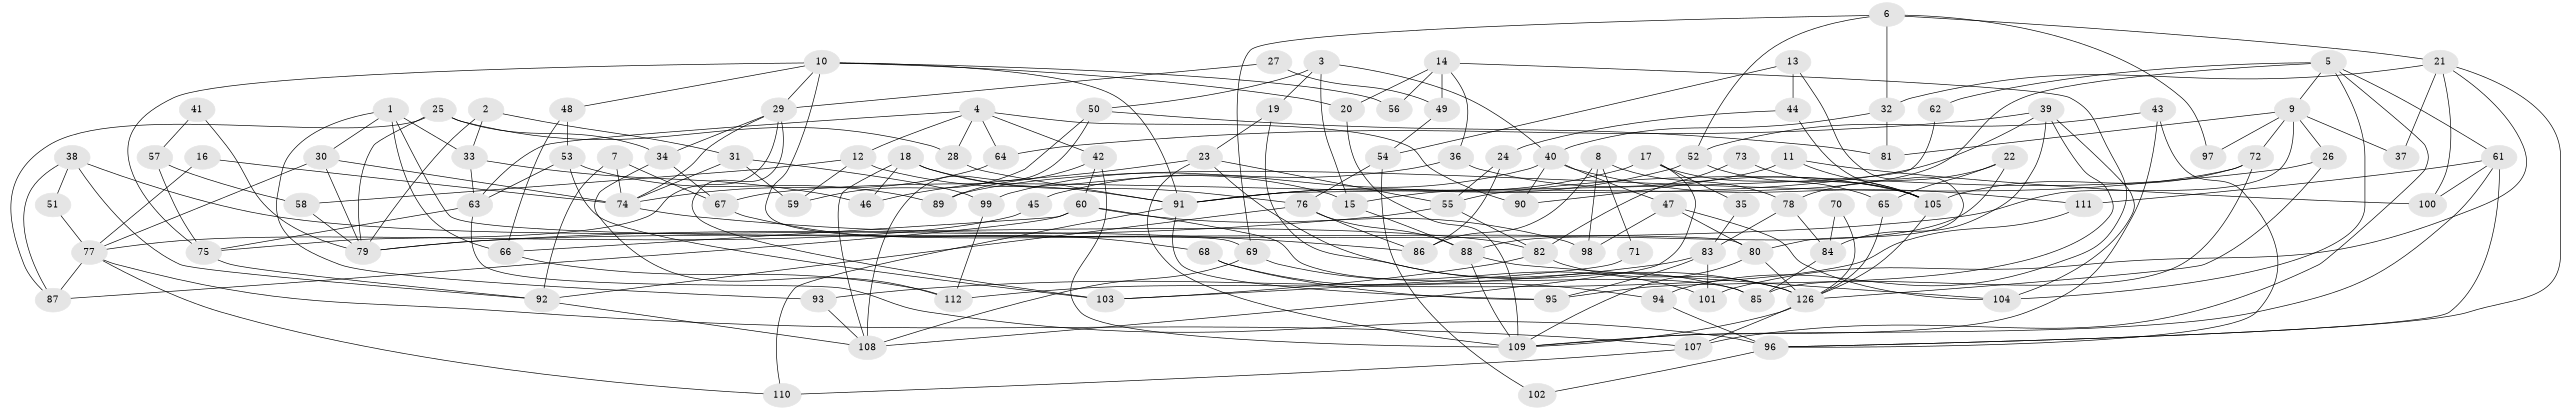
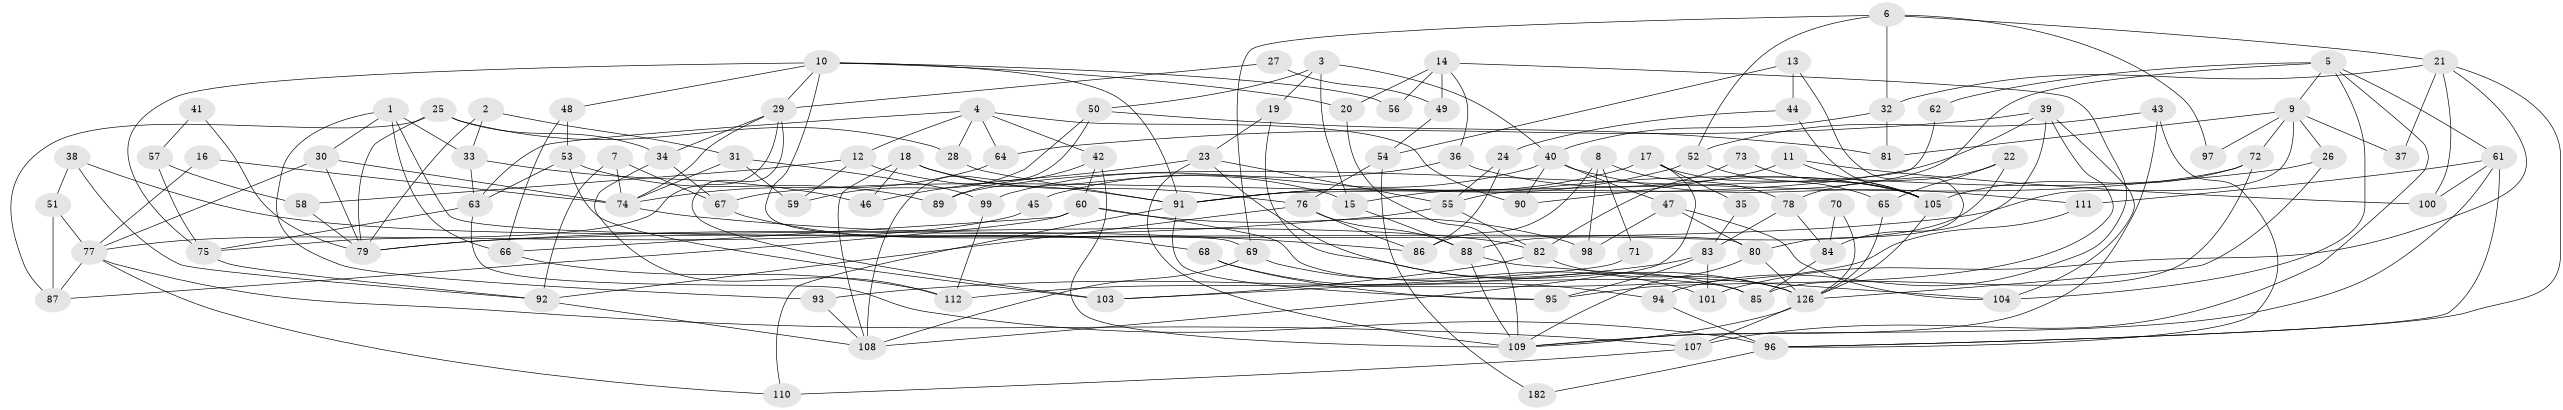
(24, 222) -> (53, 253)
(1537, 395) -> (1537, 395)
